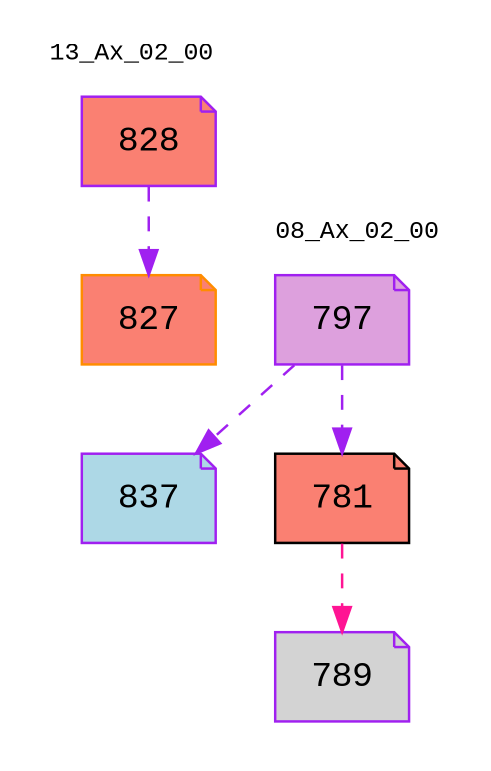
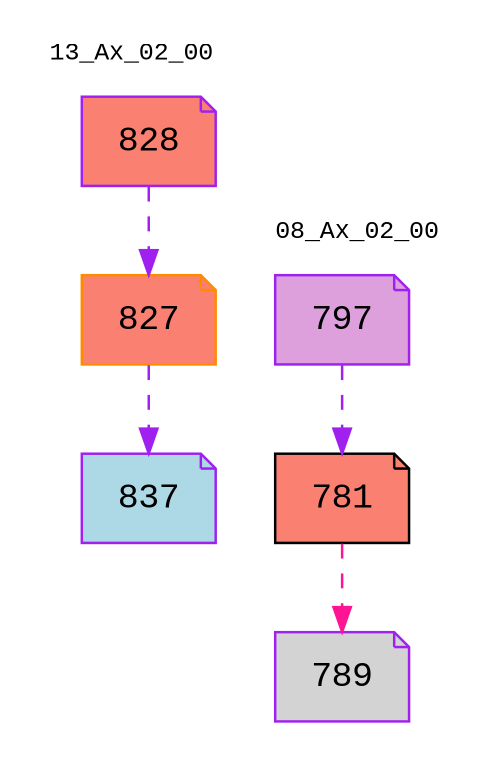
(271, 387) -> (149, 397)
